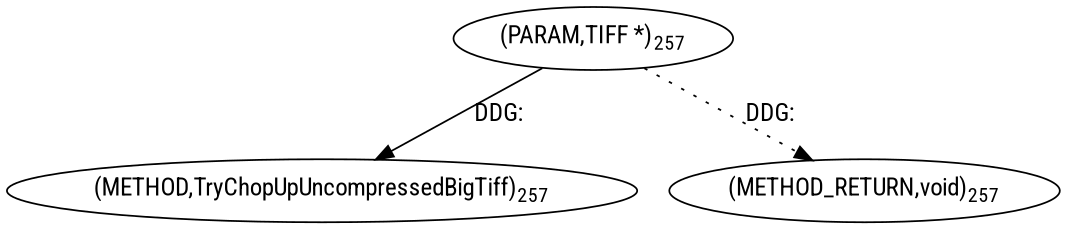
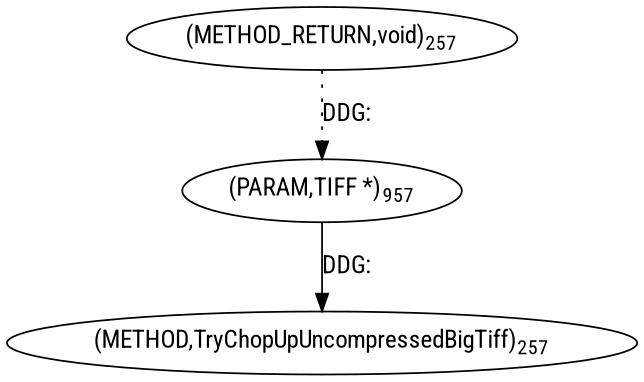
(670, 36) -> (399, 188)
(721, 110) -> (322, 106)
